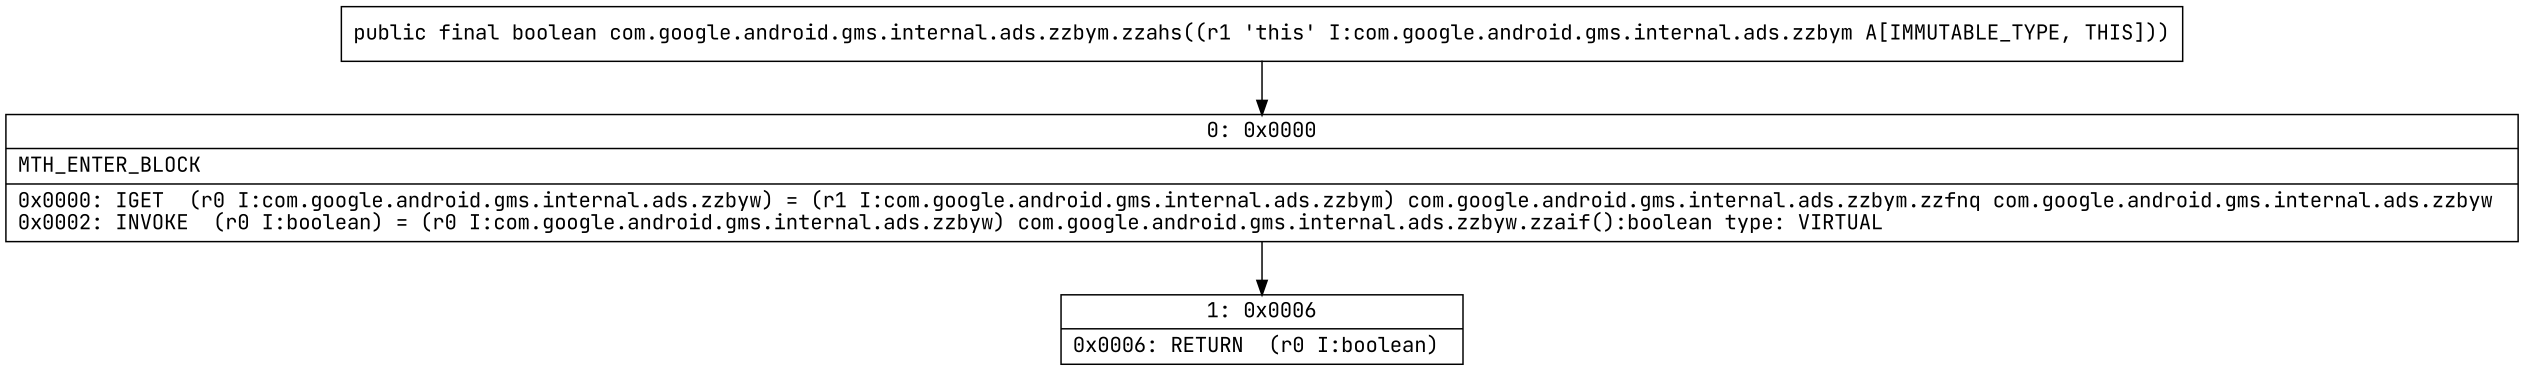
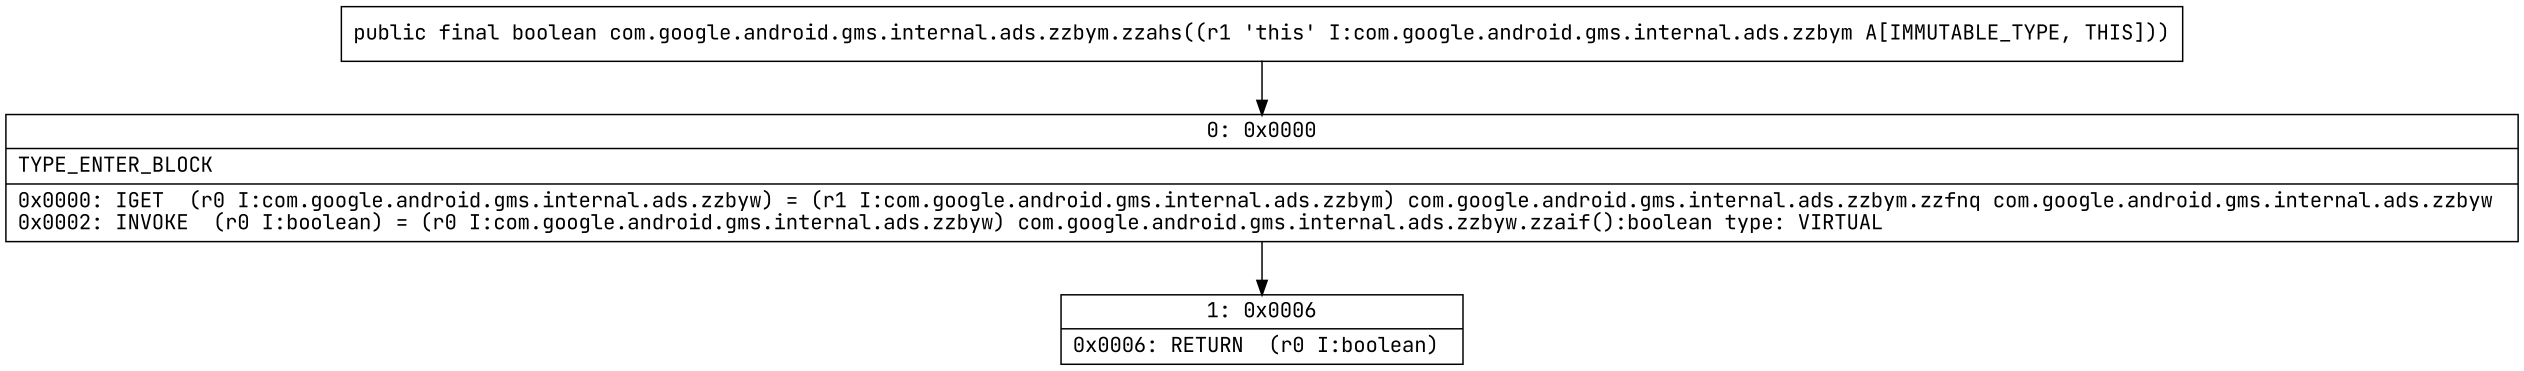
(109, 166) -> (116, 166)
